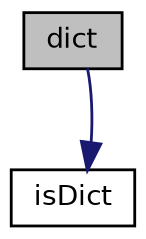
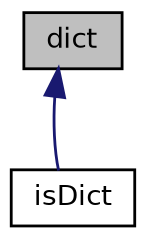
(92, 105) -> (54, 134)
